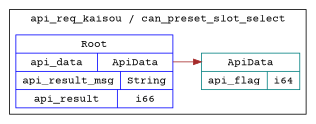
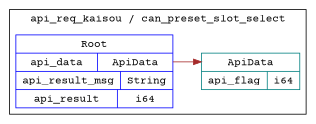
(145, 98) -> (145, 98)
